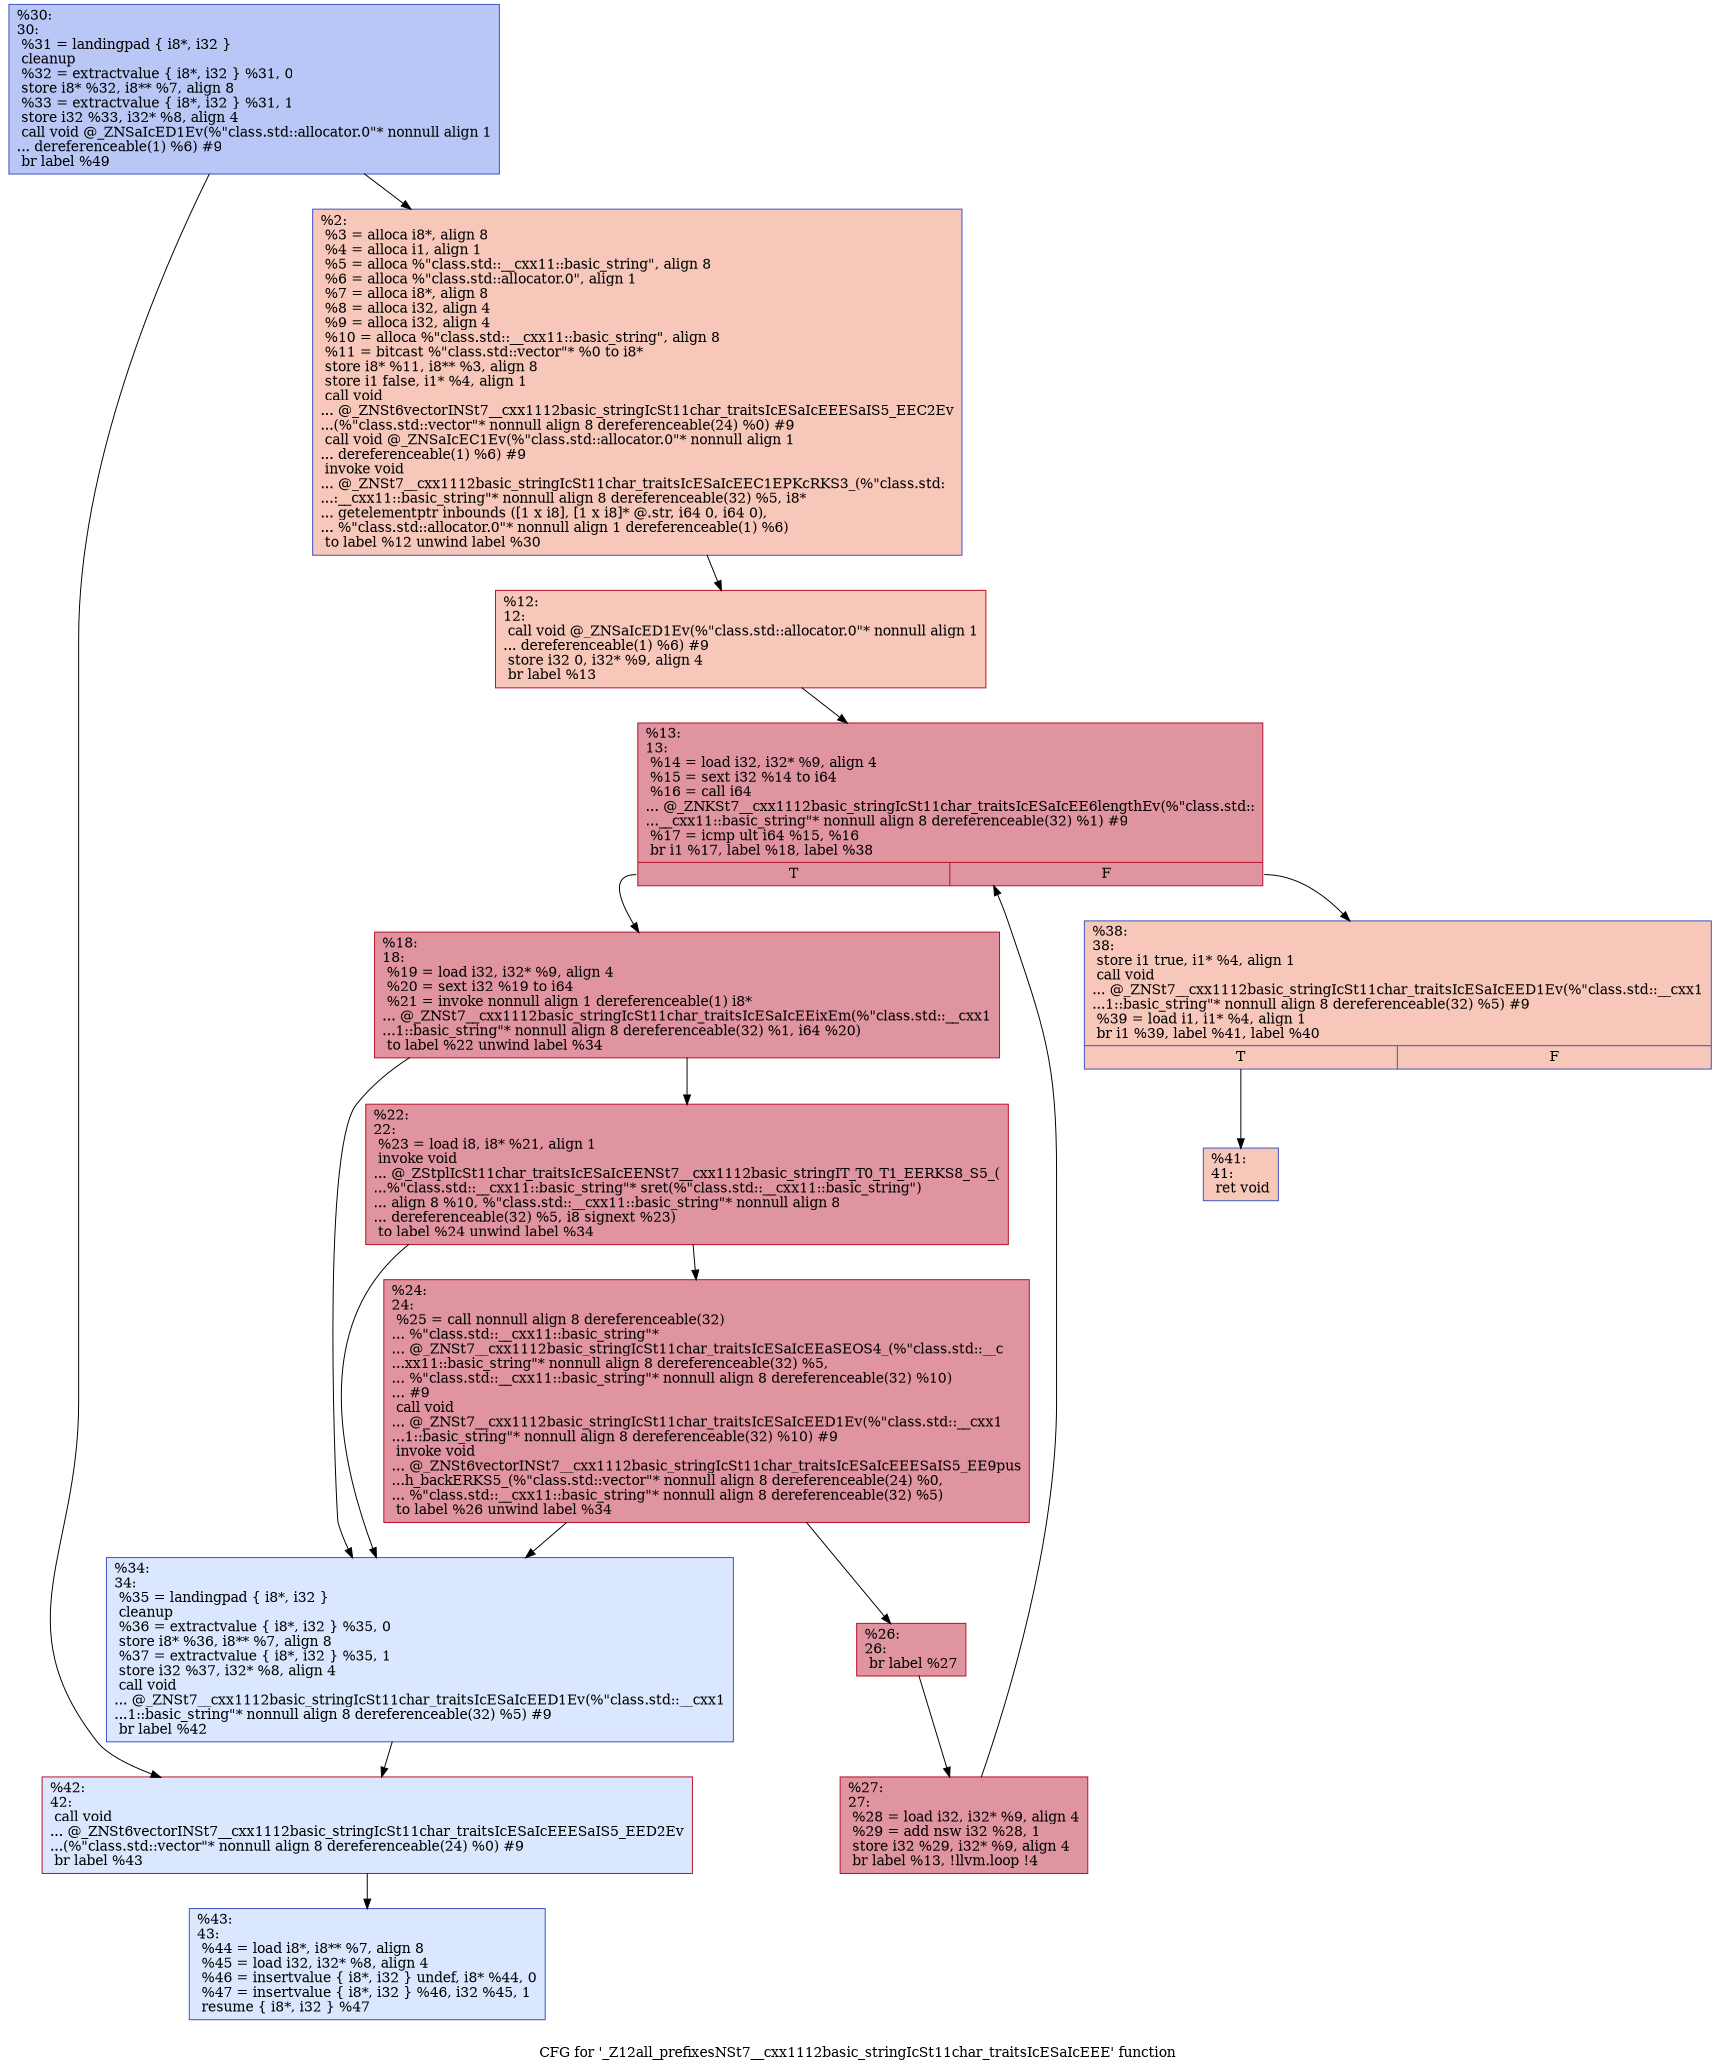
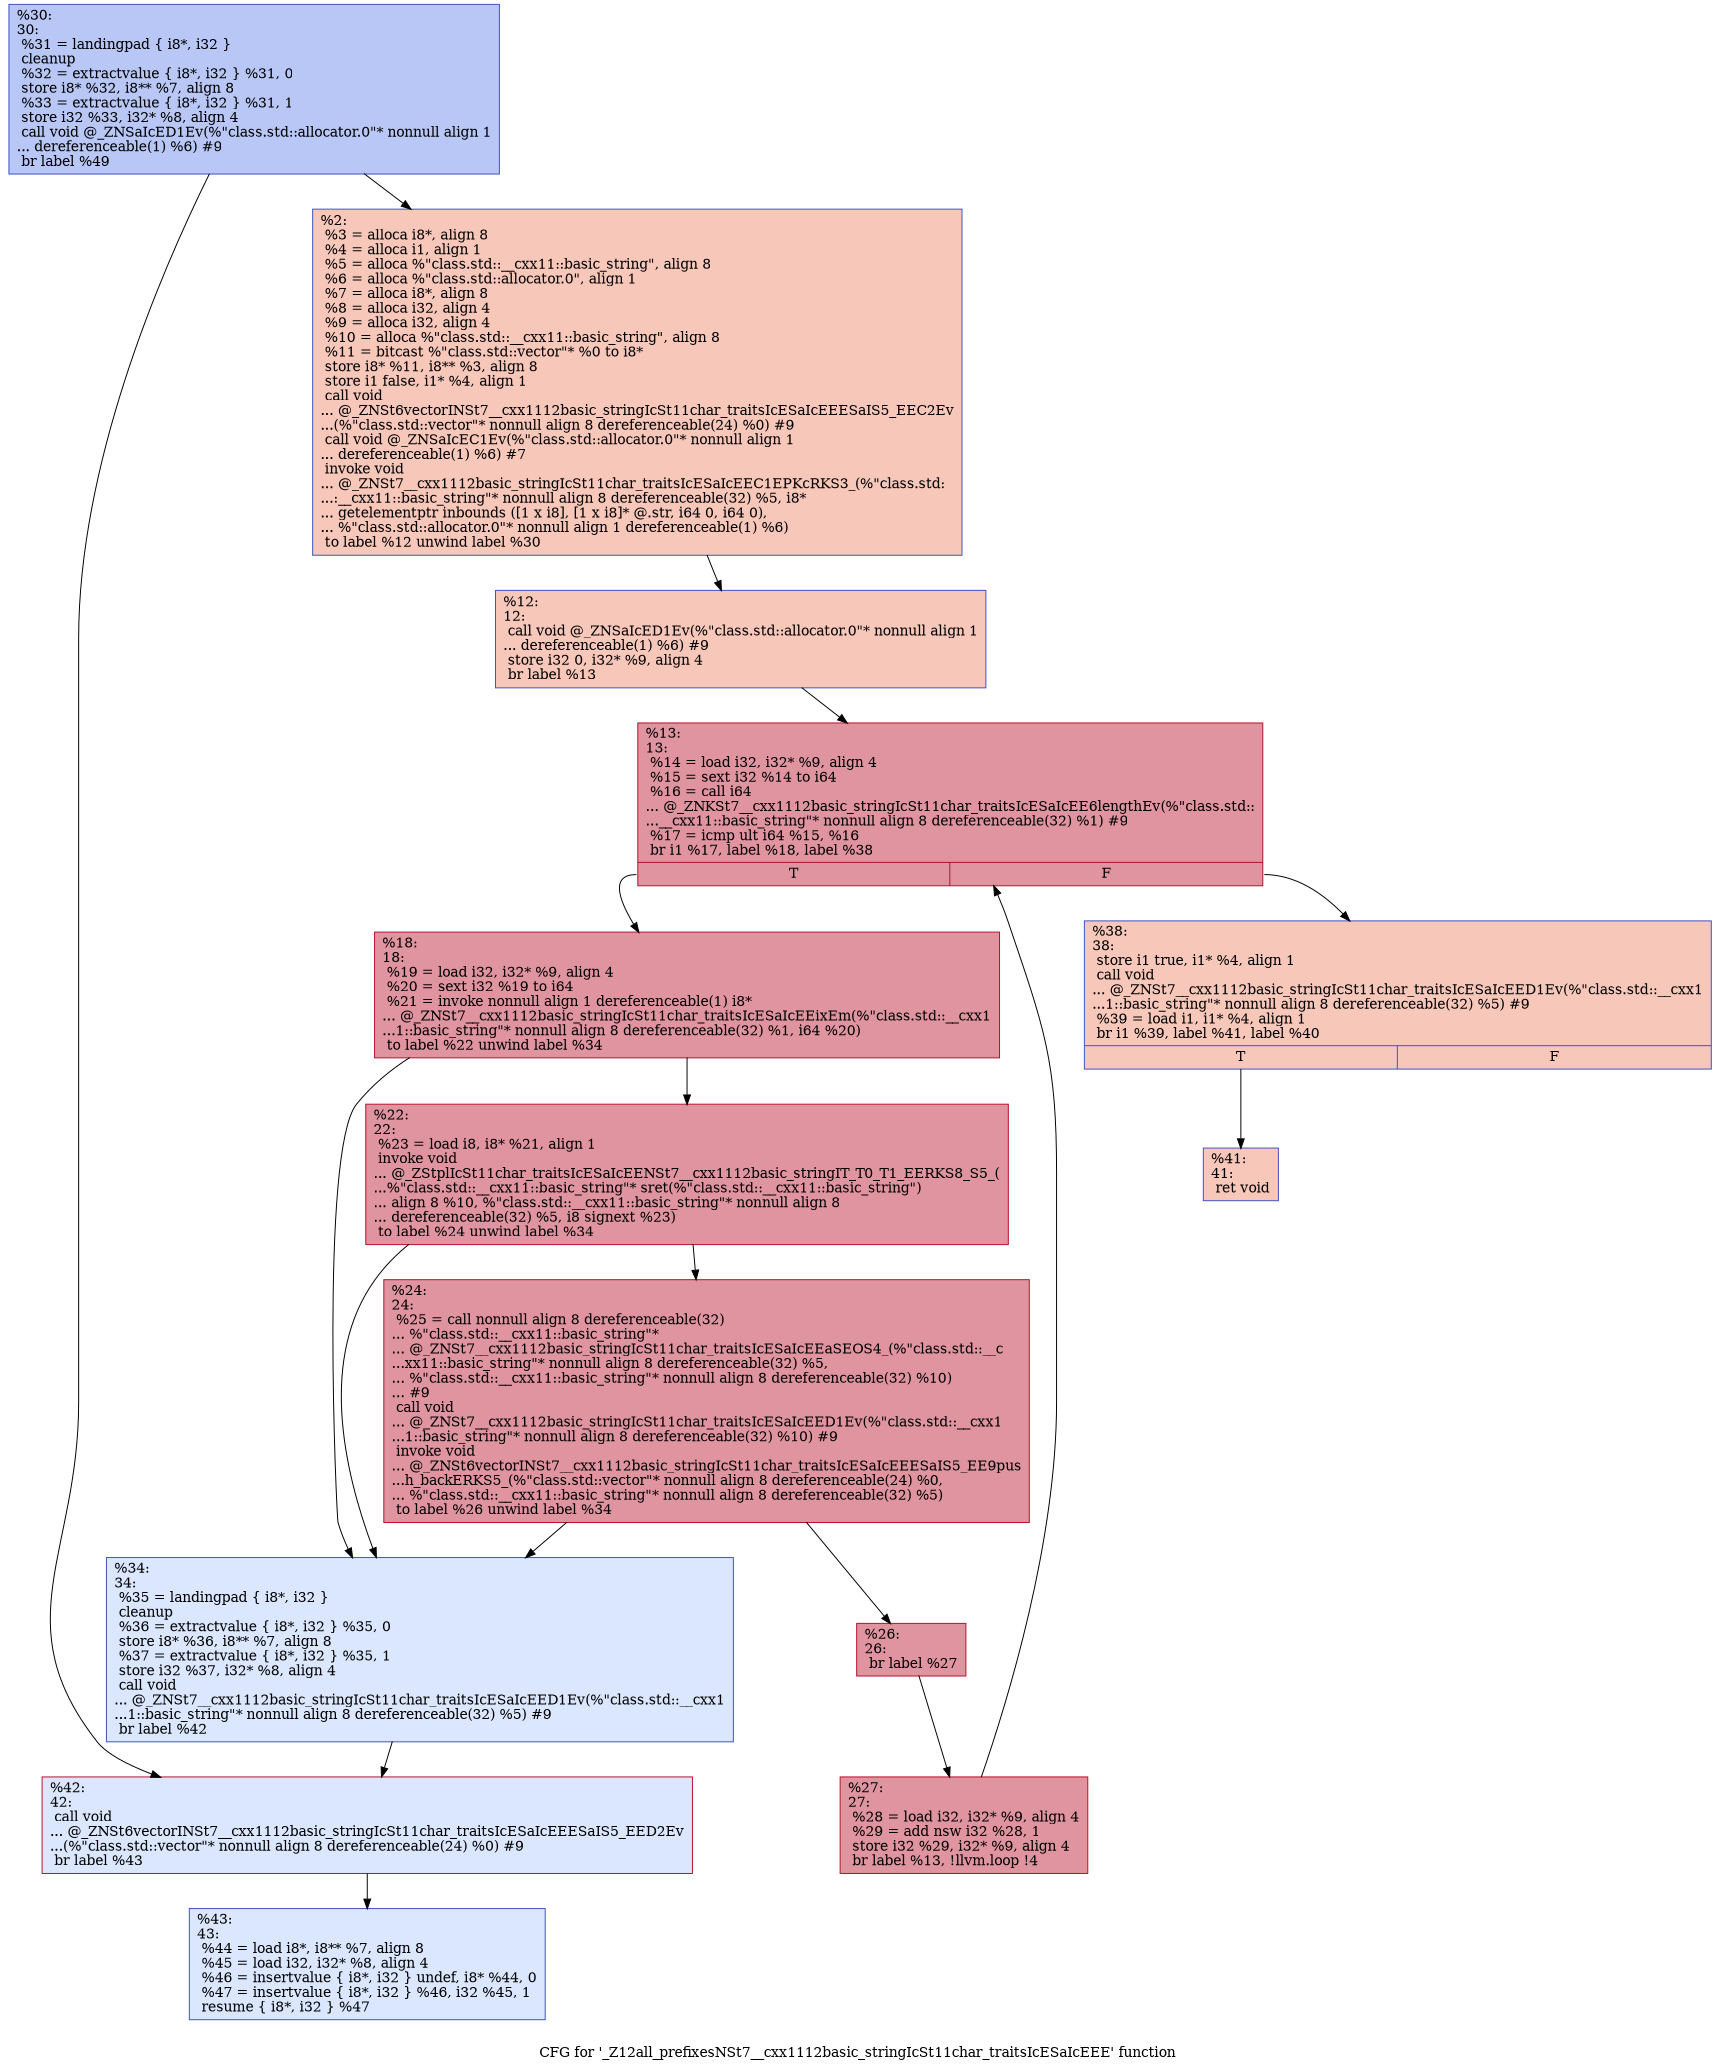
(423, 455) -> (423, 455)
(741, 639) -> (741, 639)
